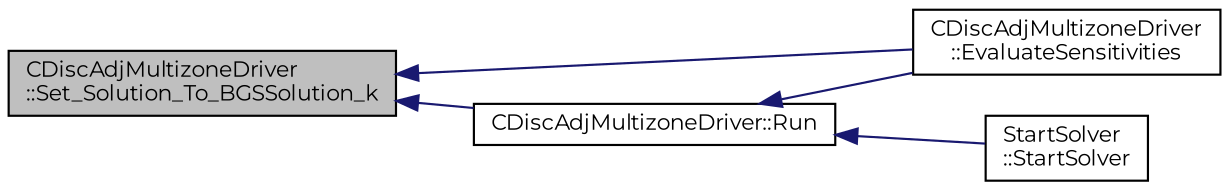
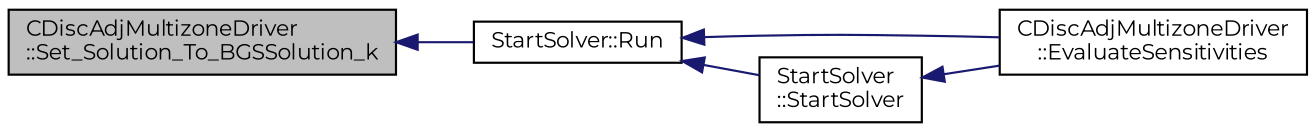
(666, 61) -> (972, 70)
(655, 124) -> (578, 42)
